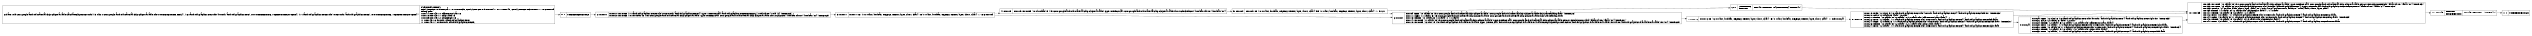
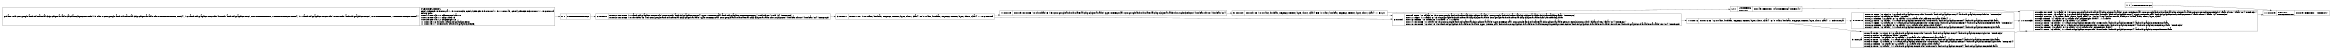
(2499, 13) -> (2212, 7)
(2015, 22) -> (1824, 27)
